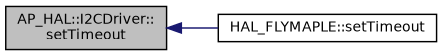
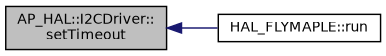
(327, 28) -> (299, 28)
